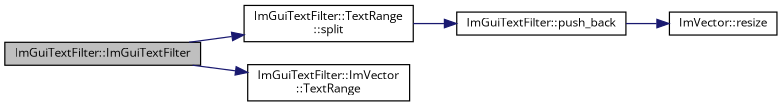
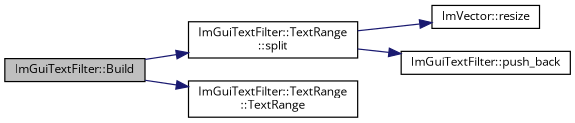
(641, 24) -> (389, 27)
(103, 54) -> (75, 70)
(329, 83) -> (273, 99)
